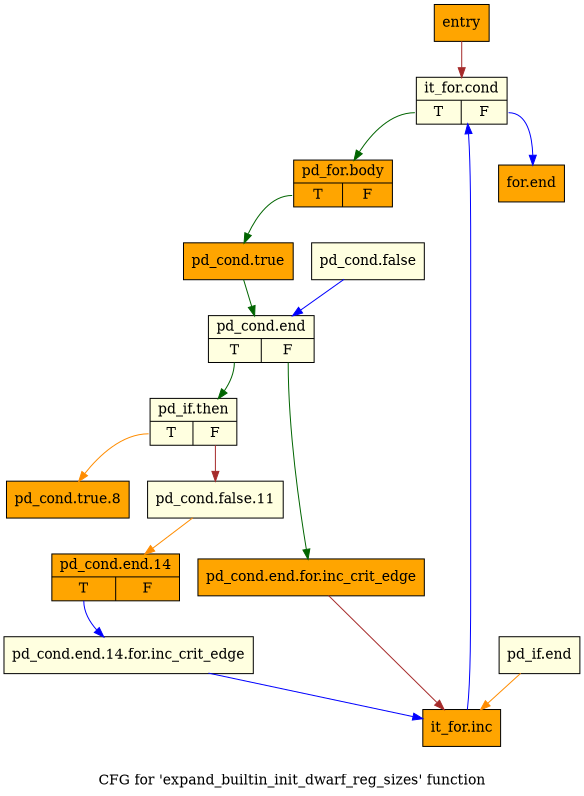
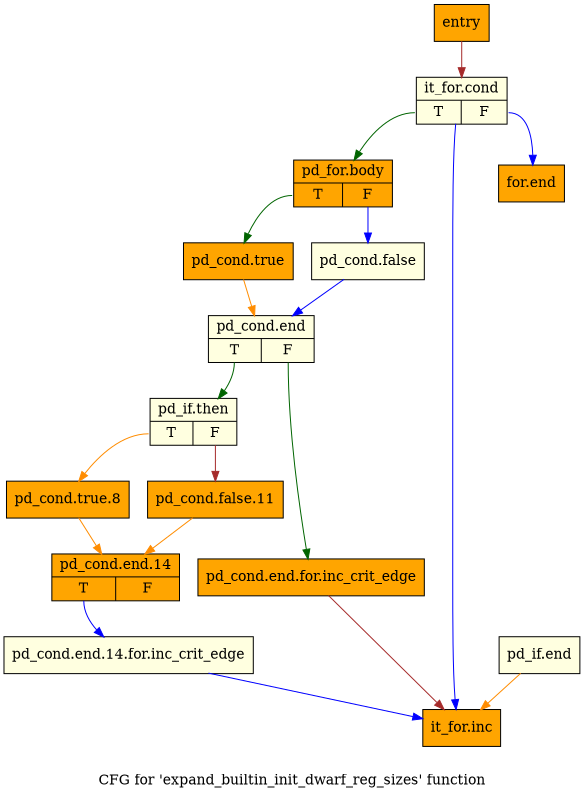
none -> (368, 220)
(248, 293) -> (248, 293)
(471, 422) -> (453, 412)
(215, 500) -> (215, 500)
none -> (88, 532)
